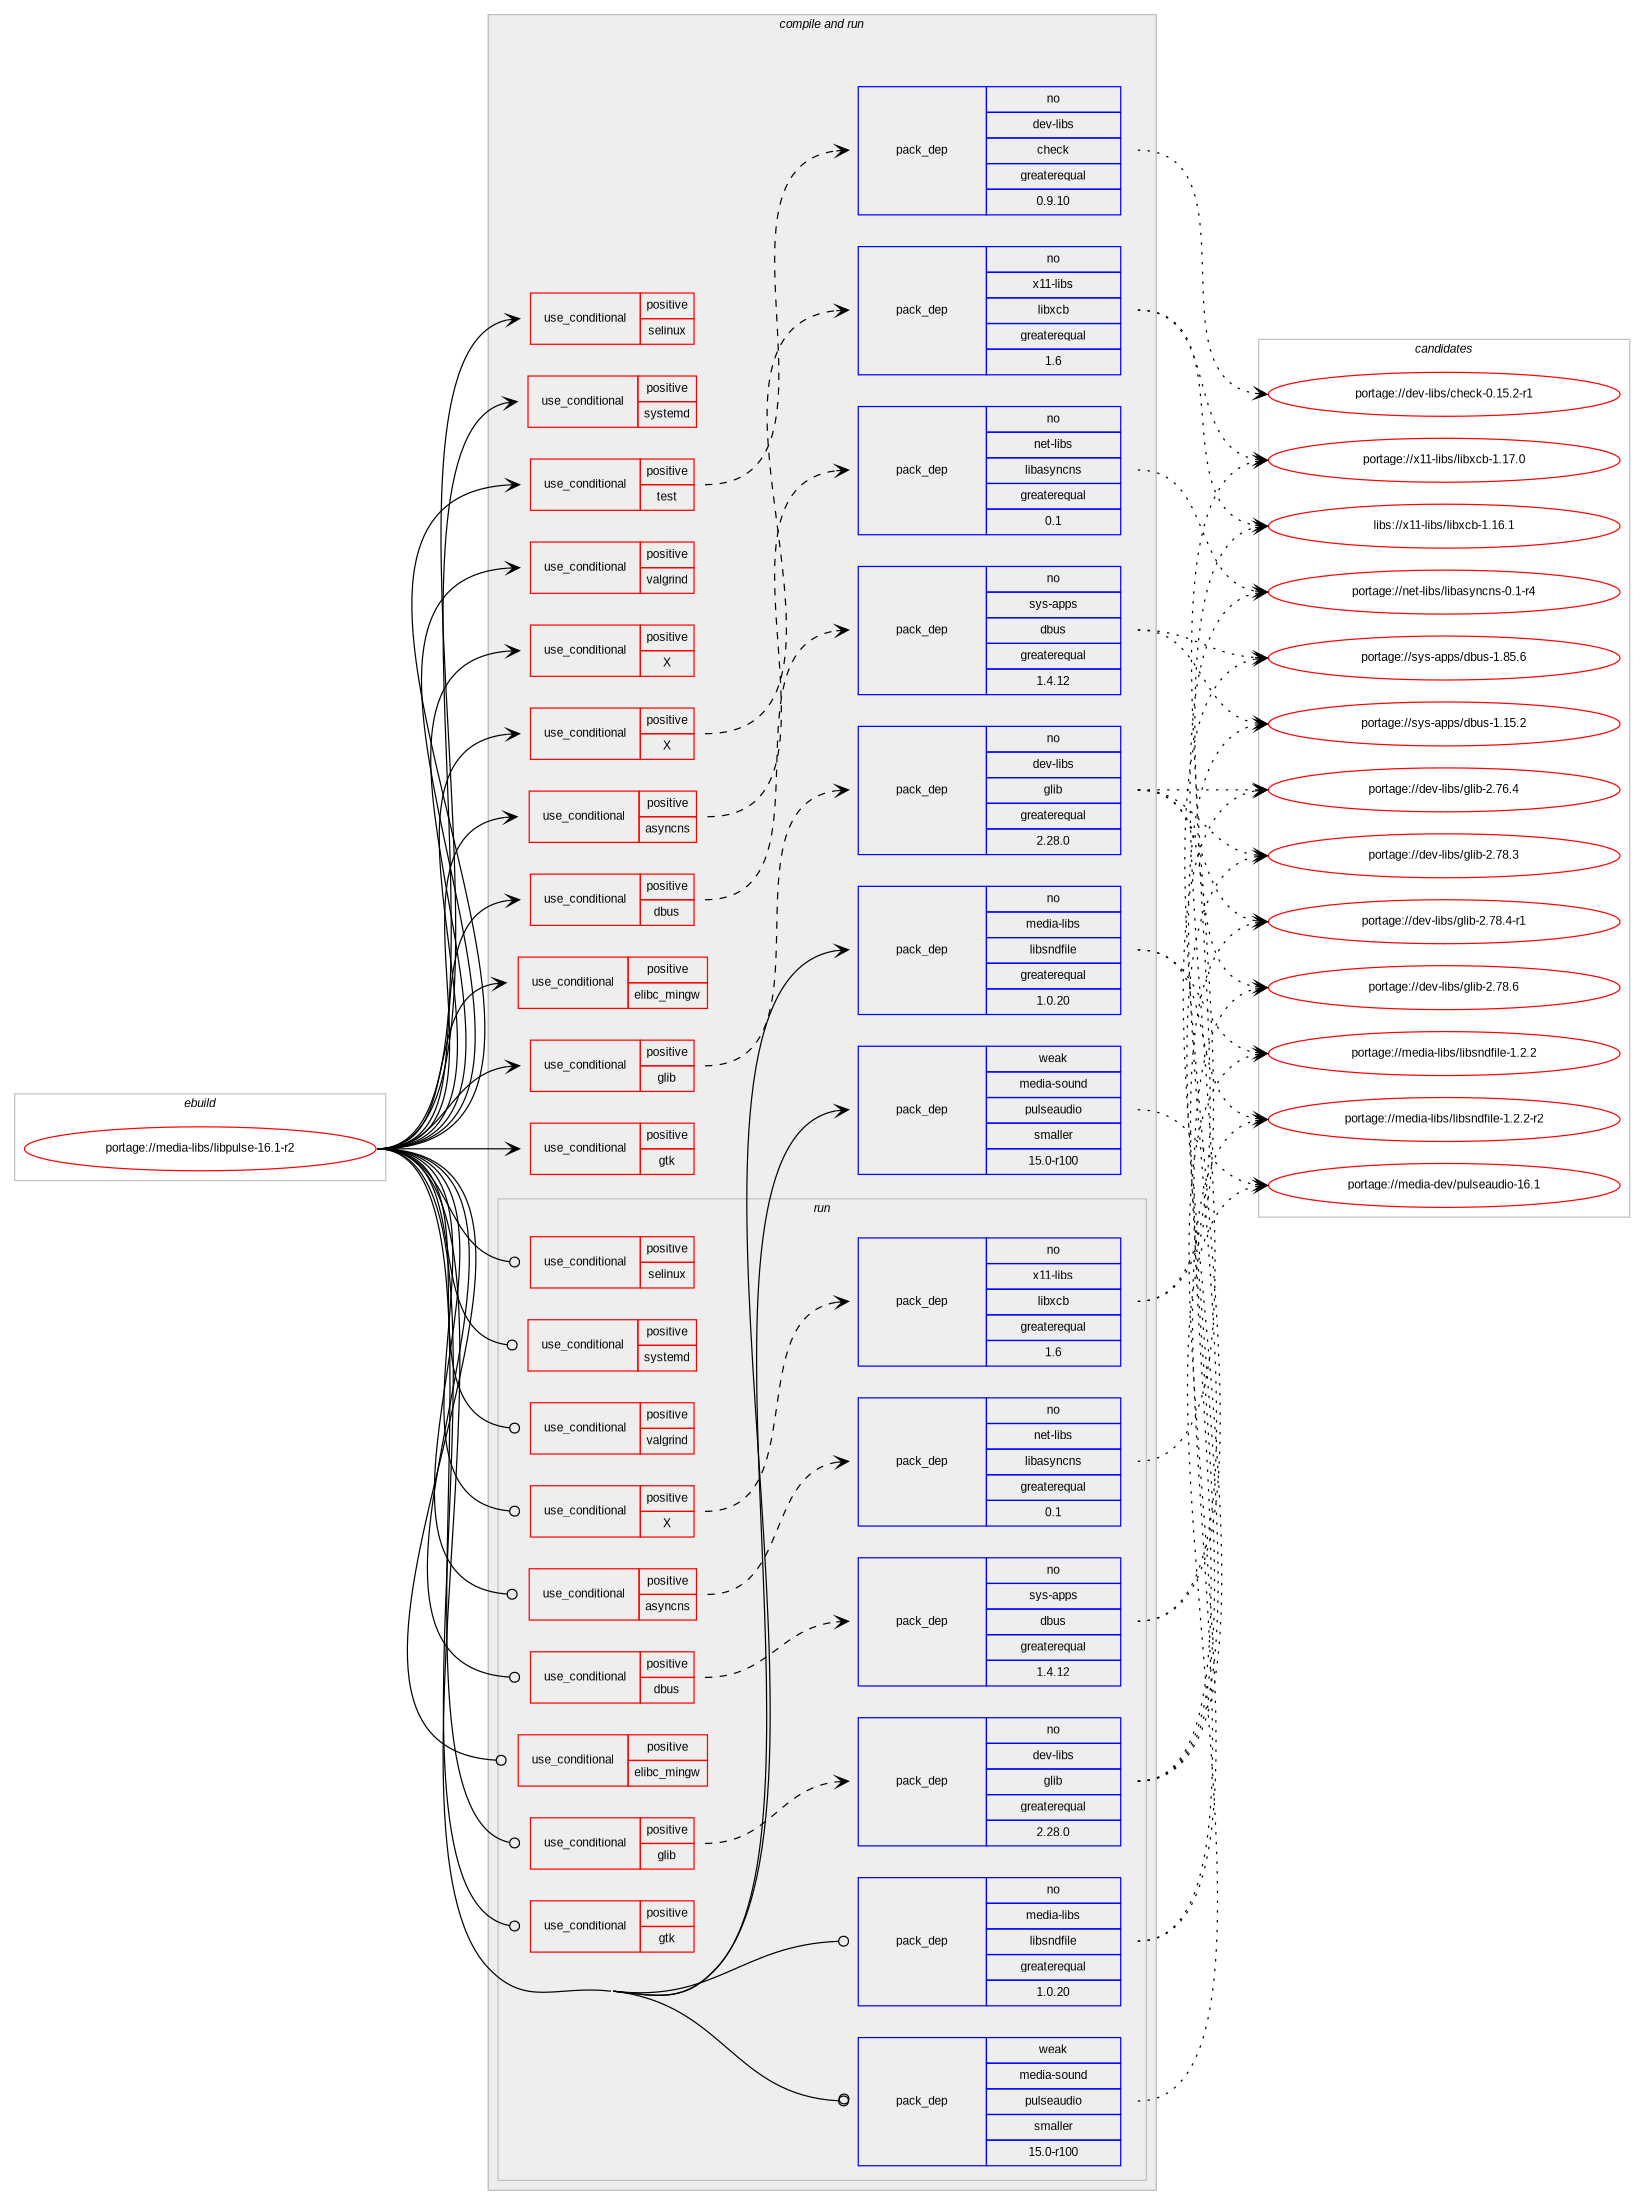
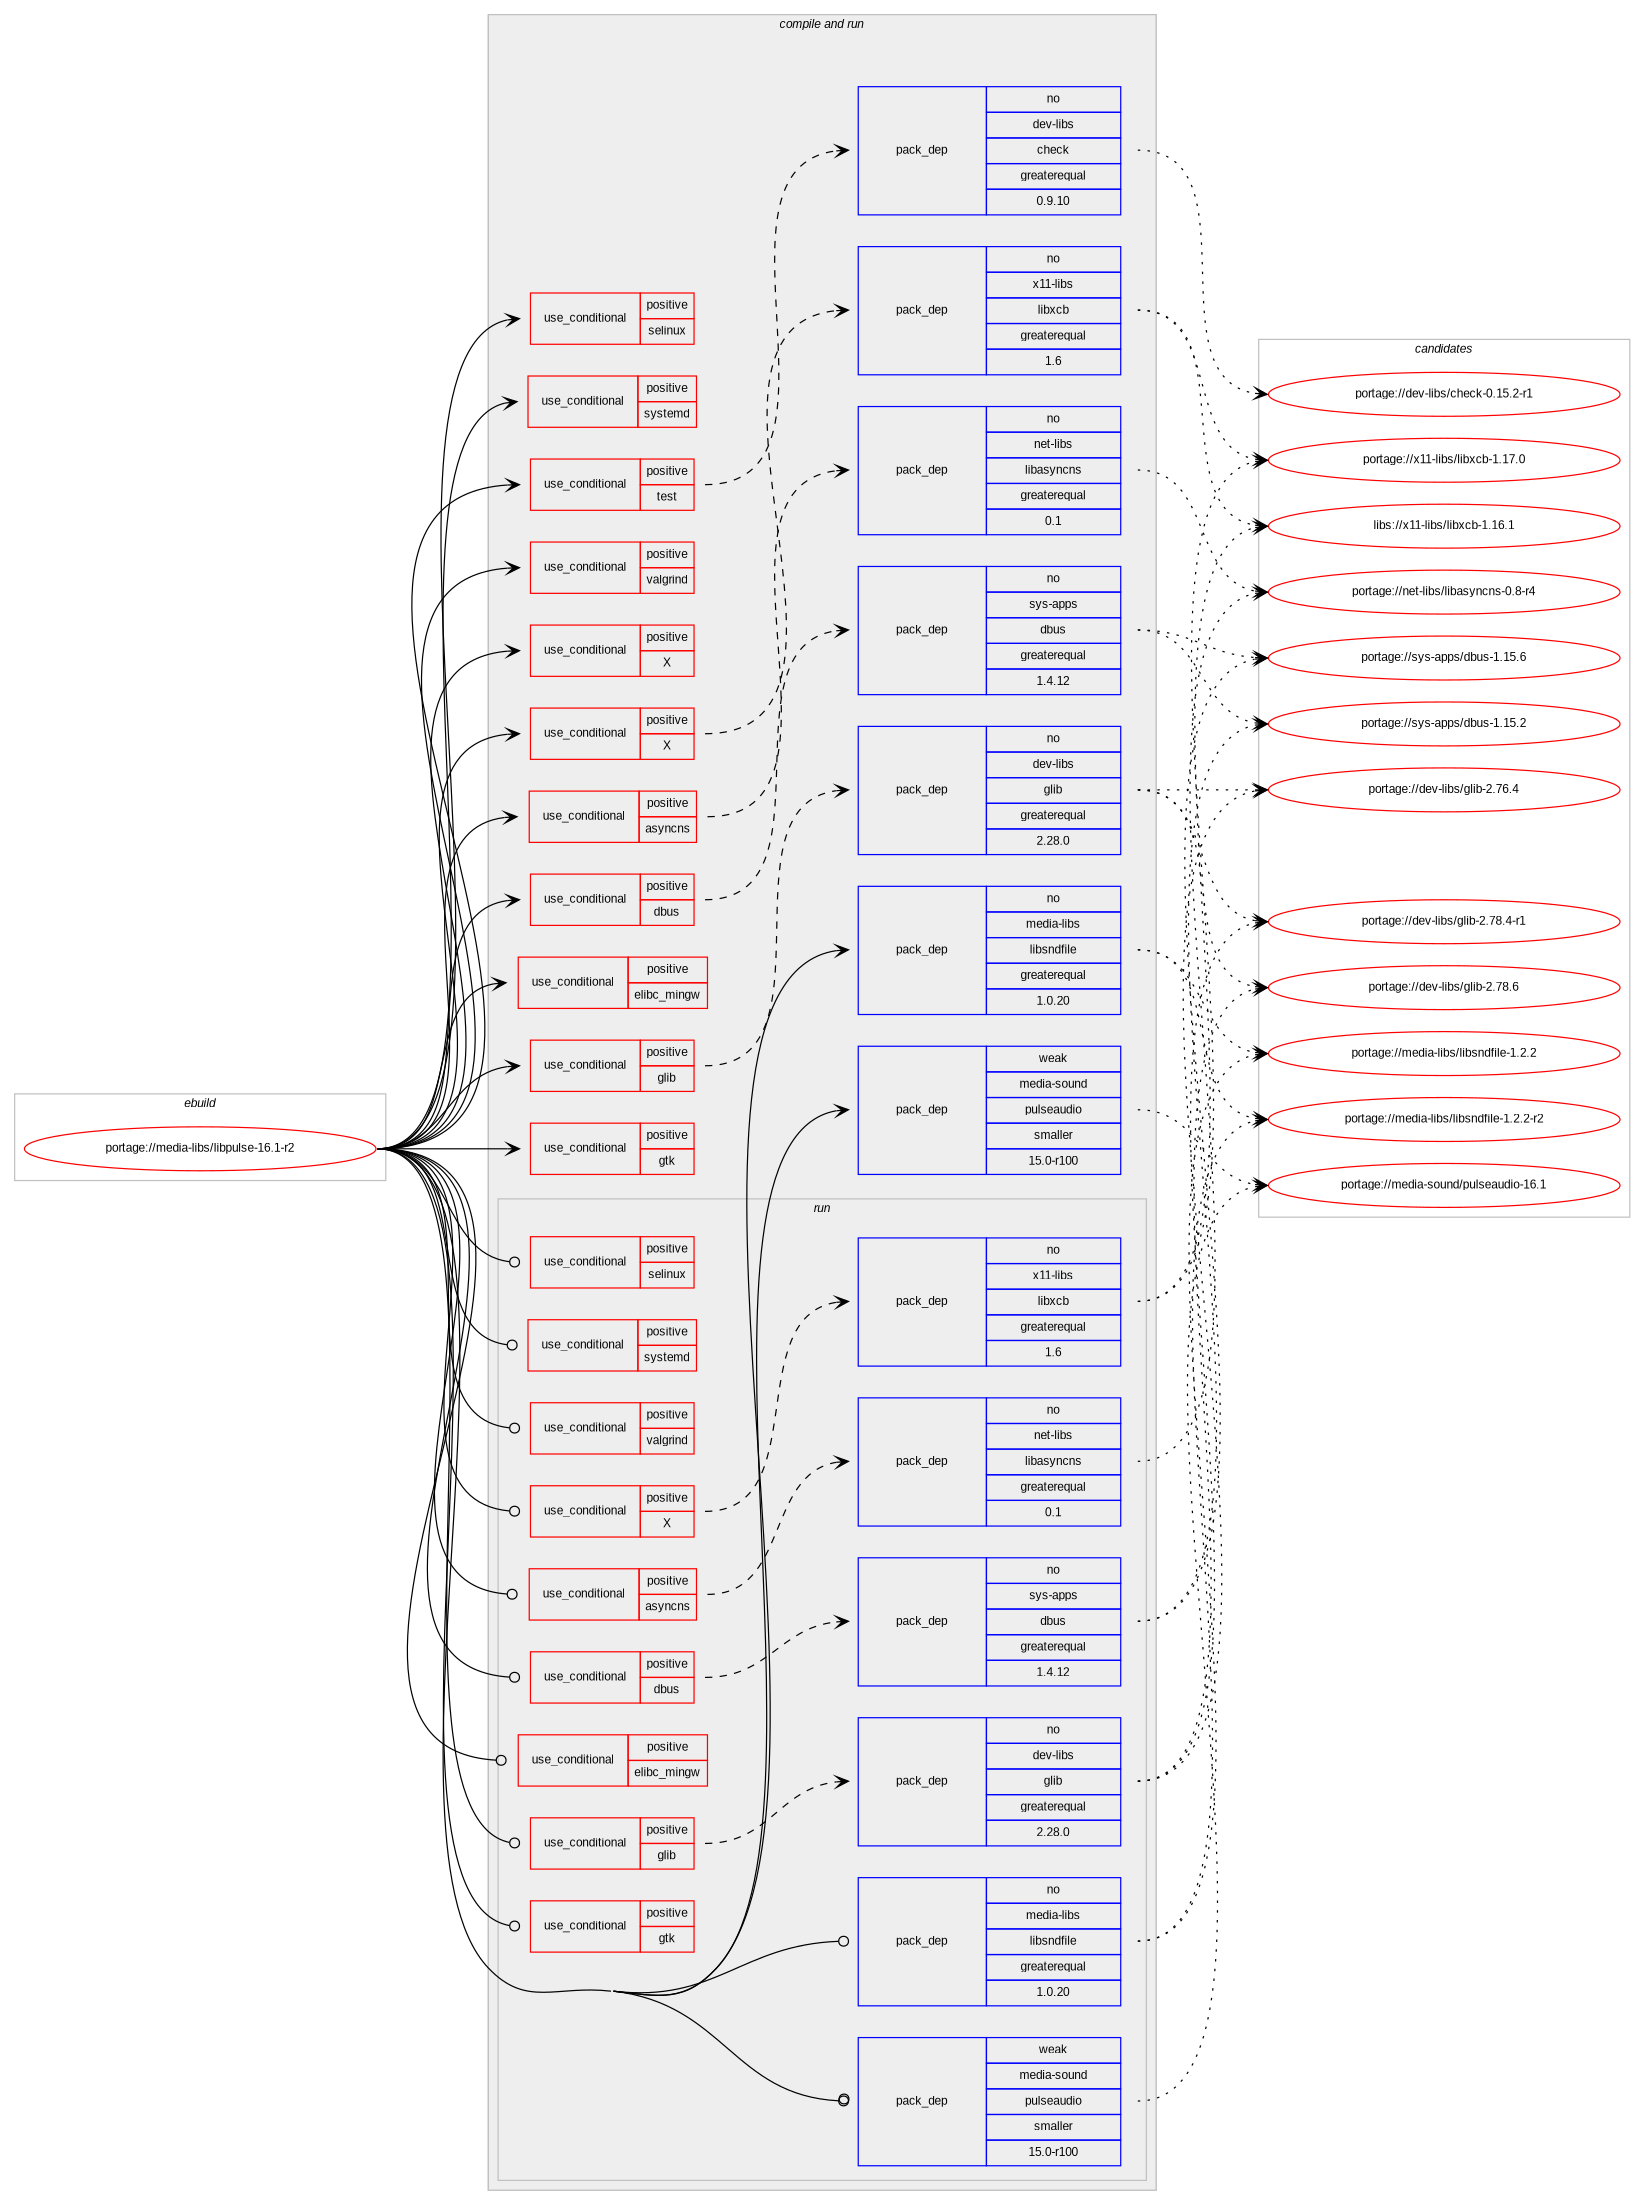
(1444, 592) -> (1444, 592)
(1444, 658) -> (1444, 658)
(1444, 856) -> none
(1444, 1185) -> (1444, 1185)
